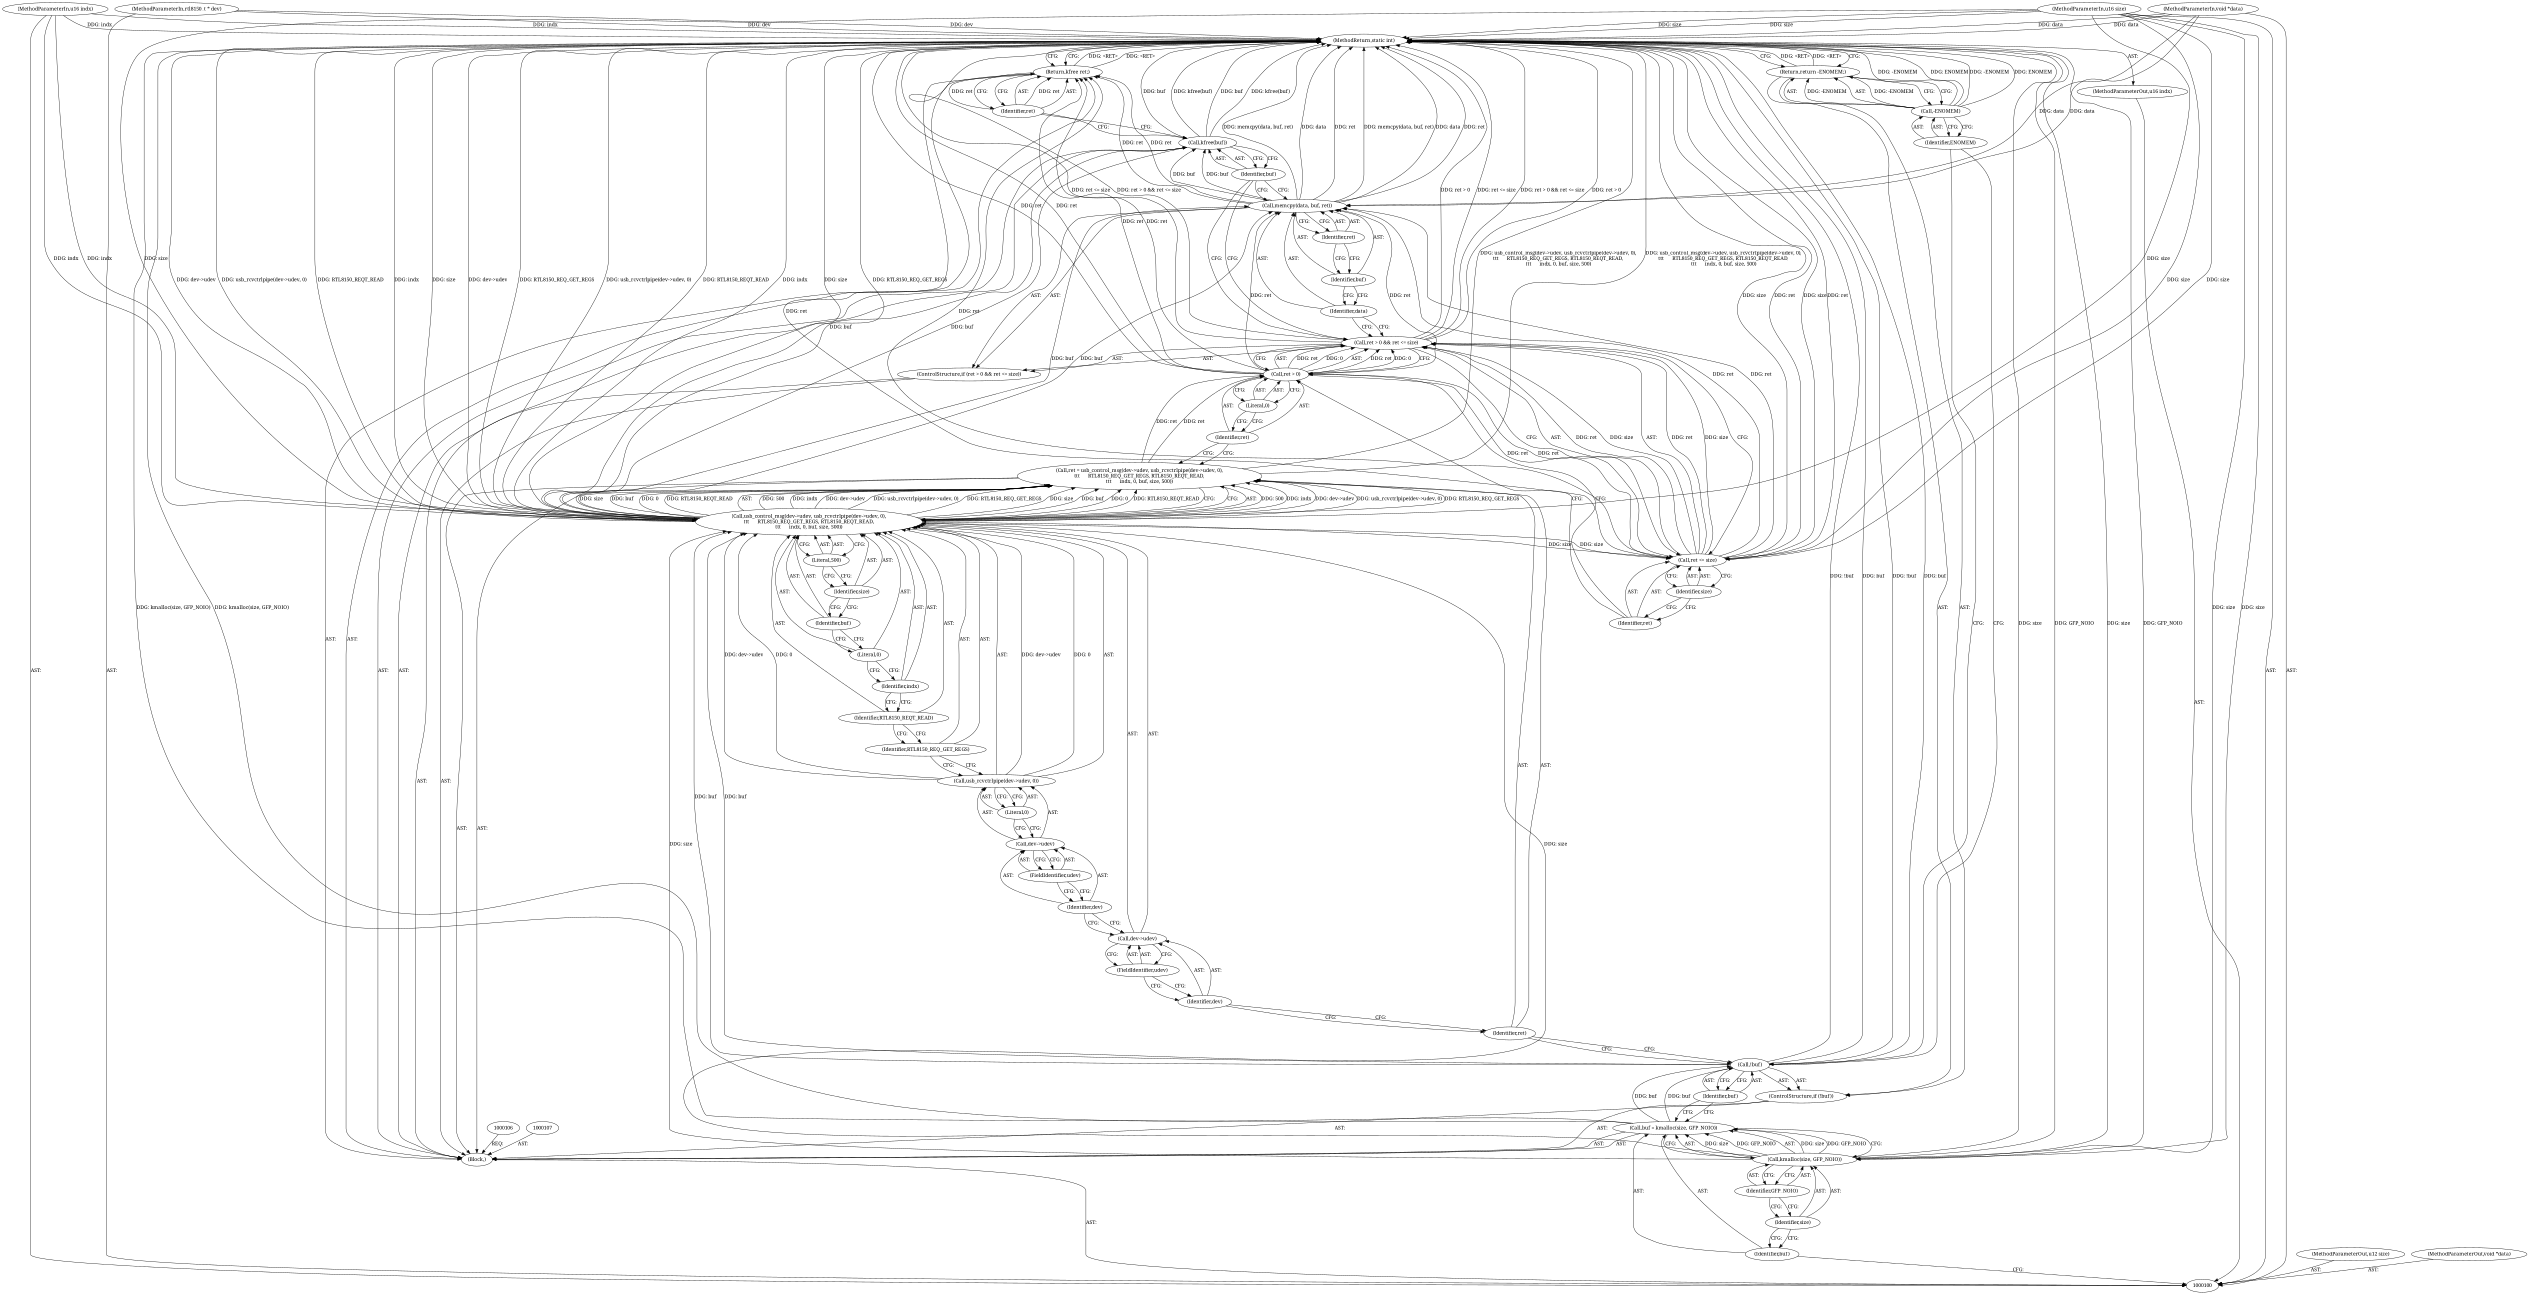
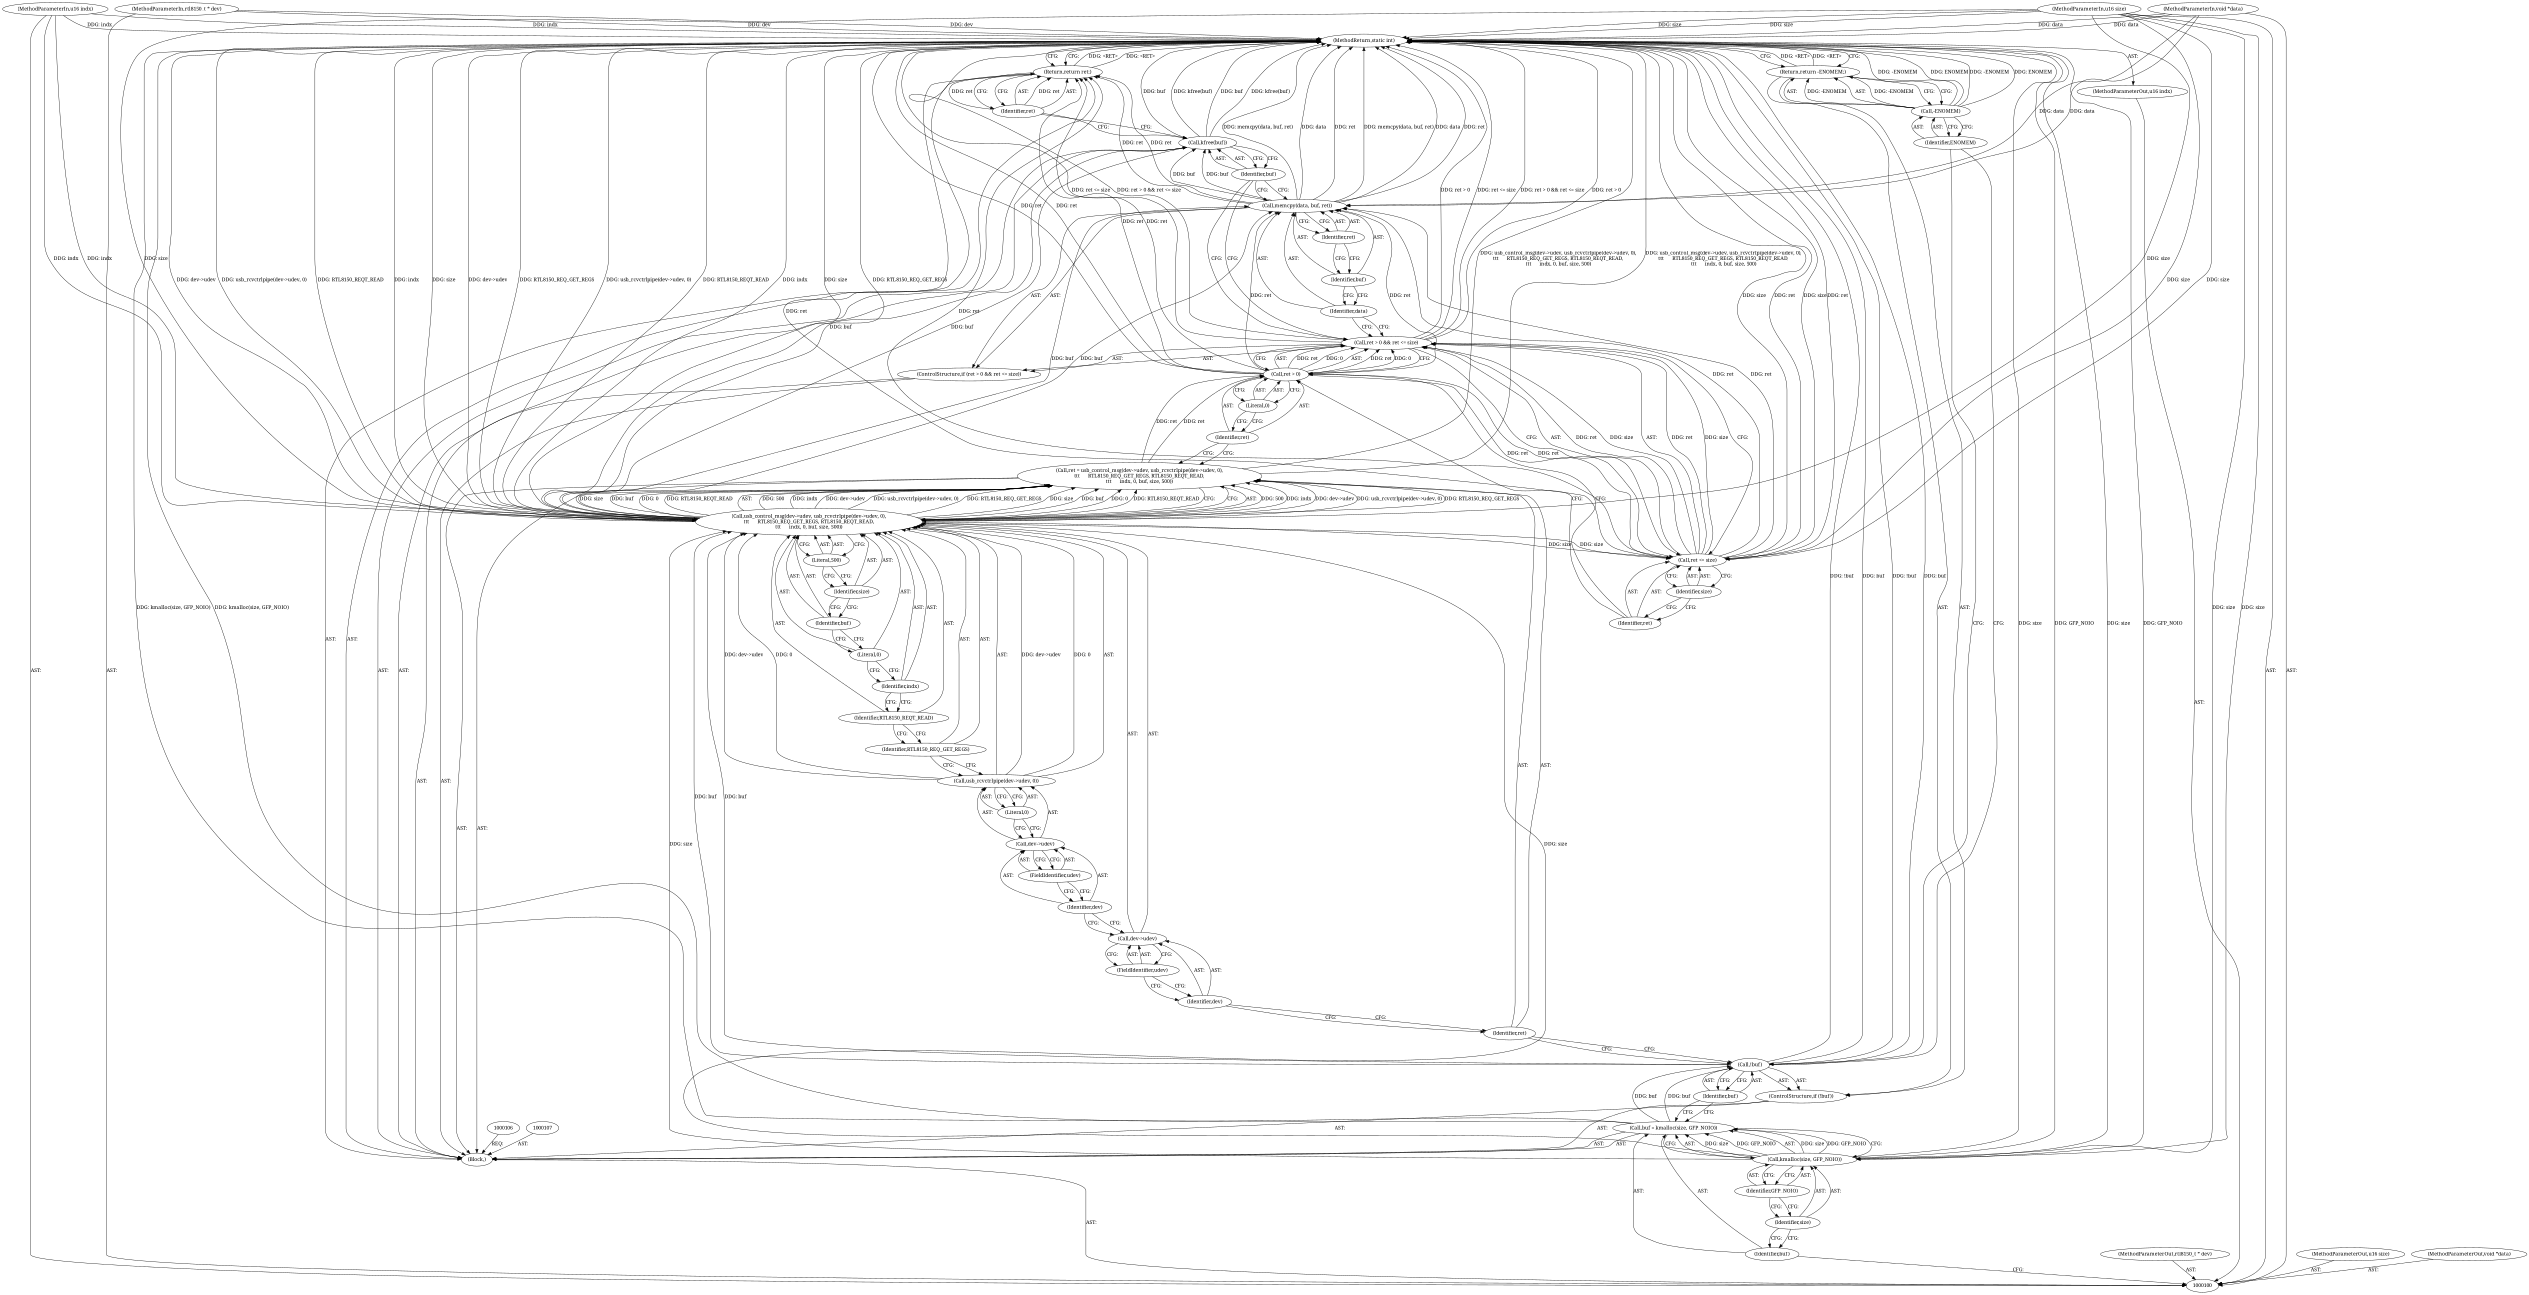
(1068, 72) -> (1068, 72)
none -> (2165, 1254)
(2351, 1254) -> (2351, 1254)
